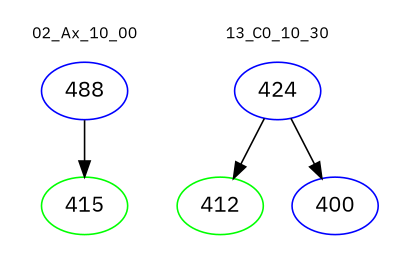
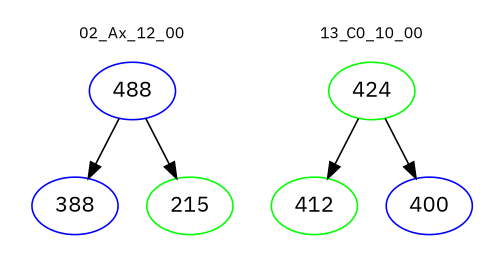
(85, 34) -> (132, 34)
(278, 34) -> (372, 34)
(278, 91) -> (372, 91)
none -> (75, 206)
(85, 206) -> (190, 206)
